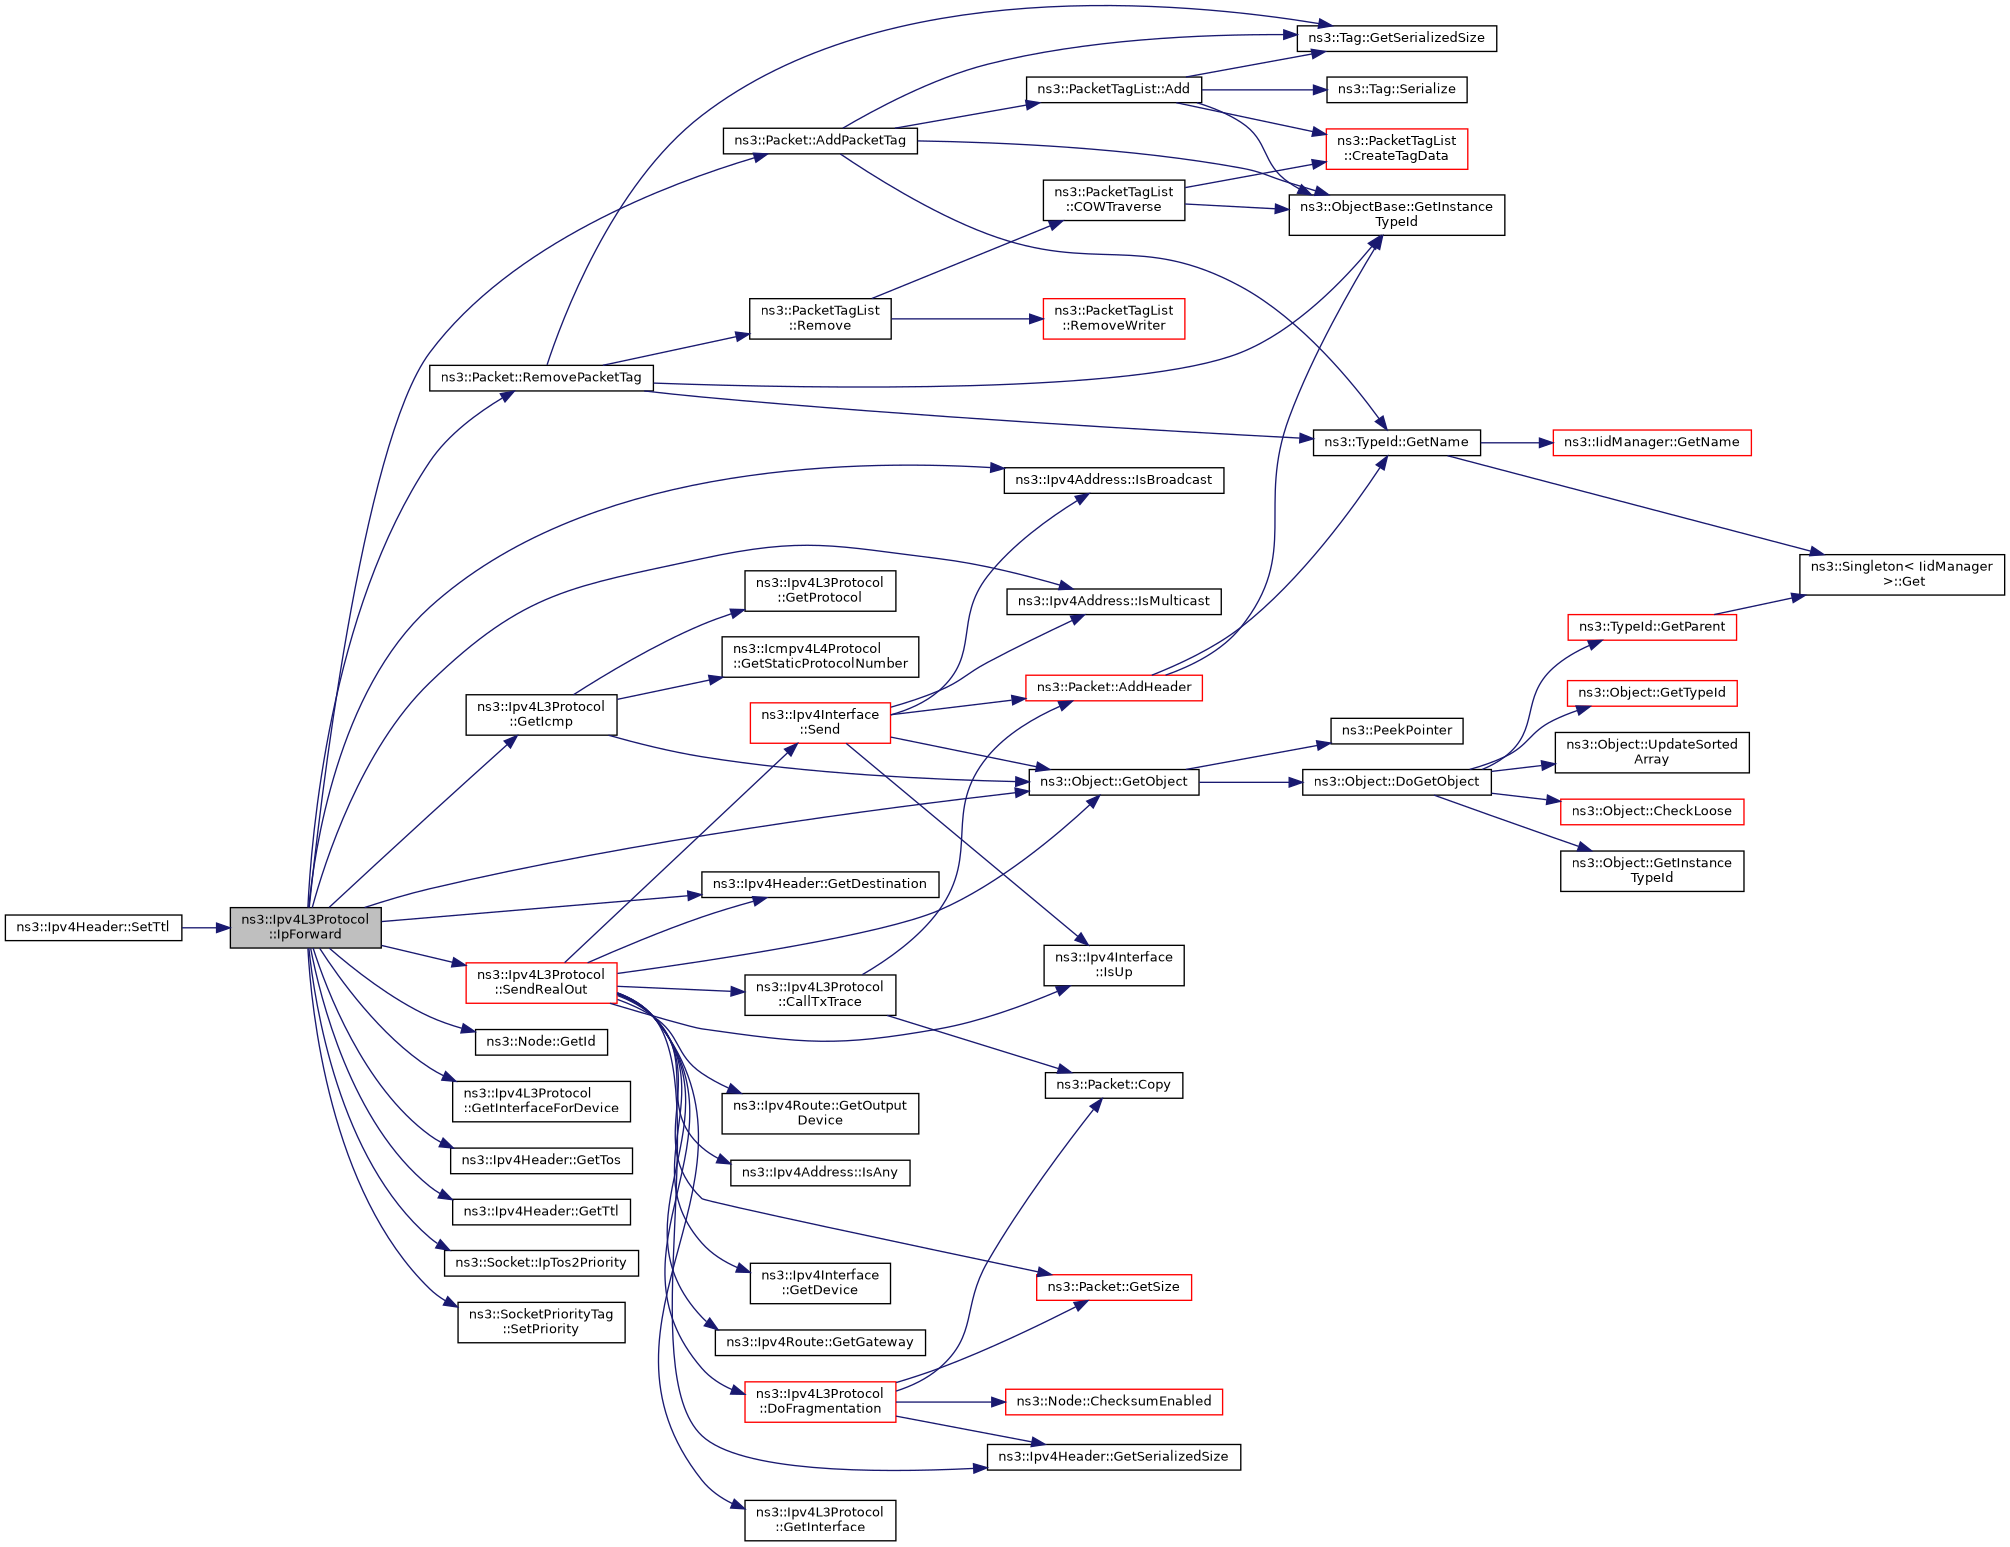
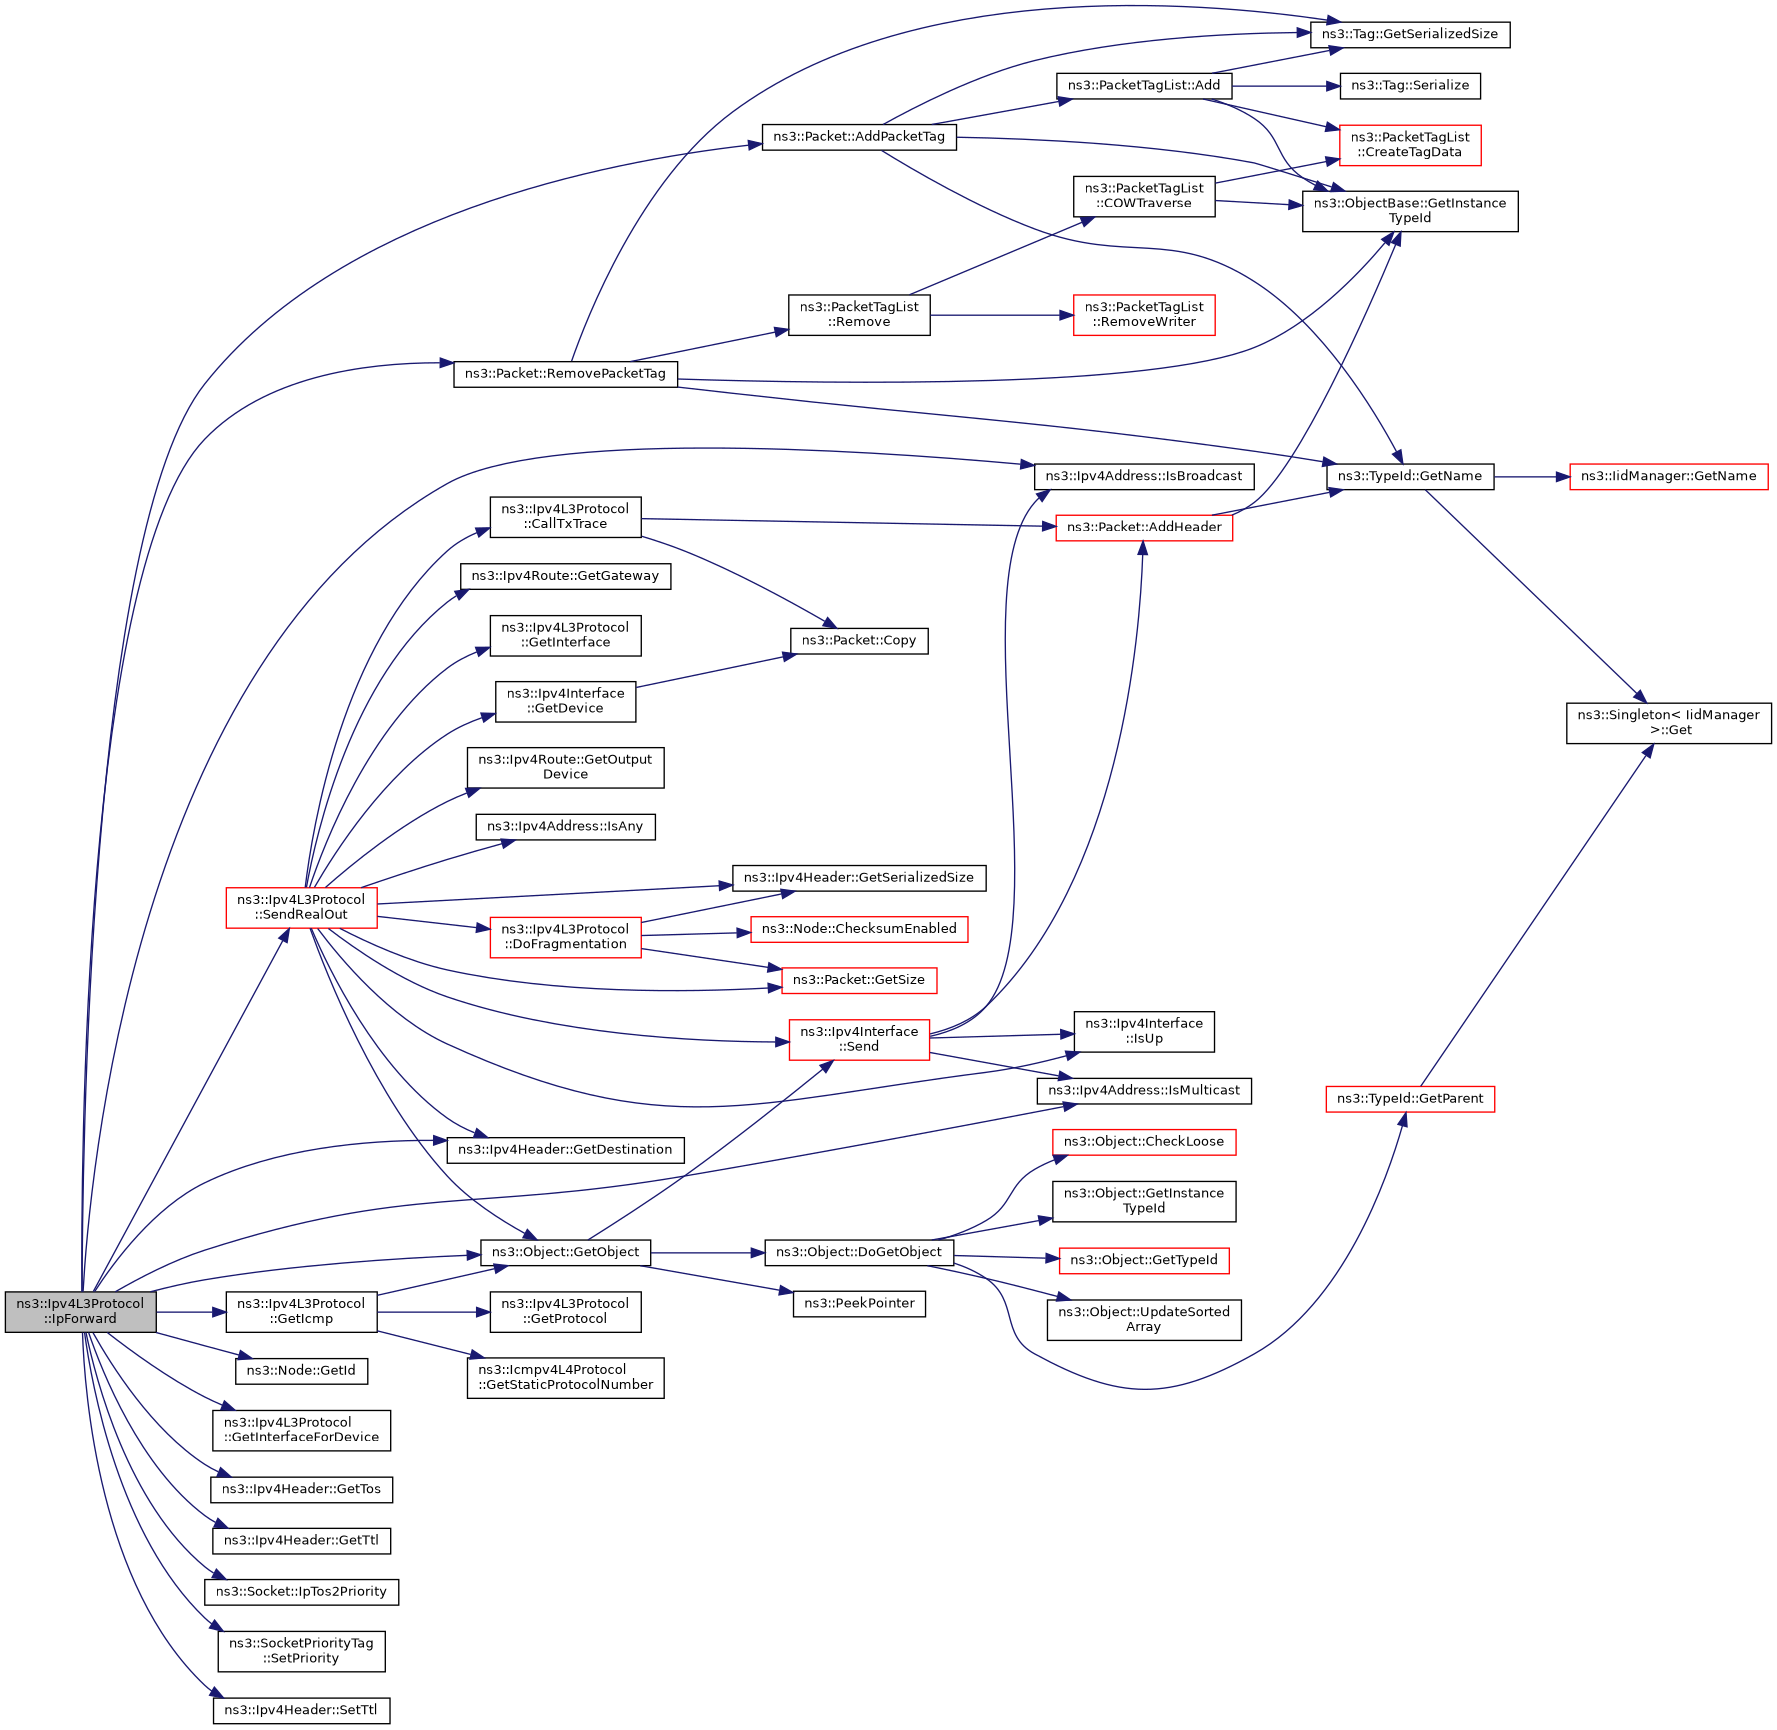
(963, 752) -> (708, 1159)
(199, 928) -> (114, 1525)
(997, 1247) -> (710, 672)
